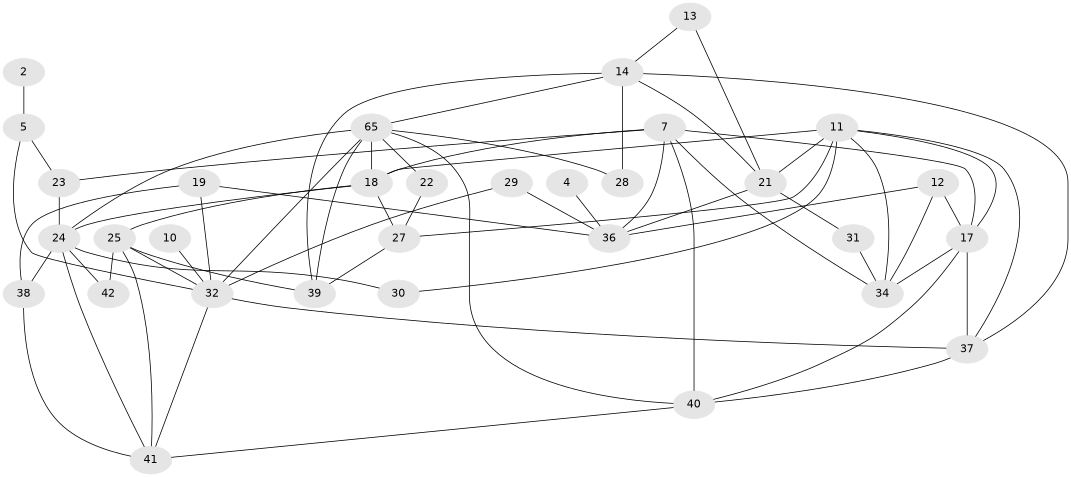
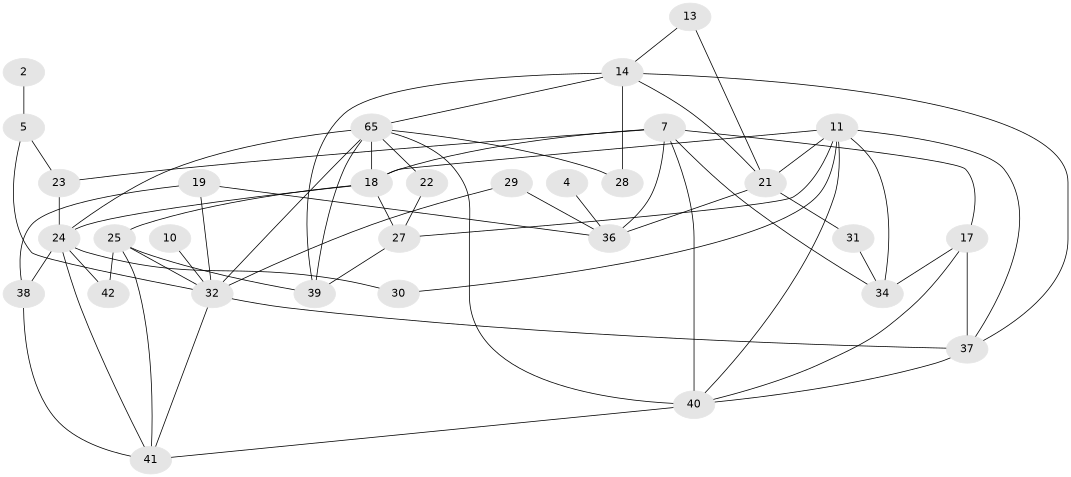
(971, 156) -> (795, 278)
(938, 183) -> none
